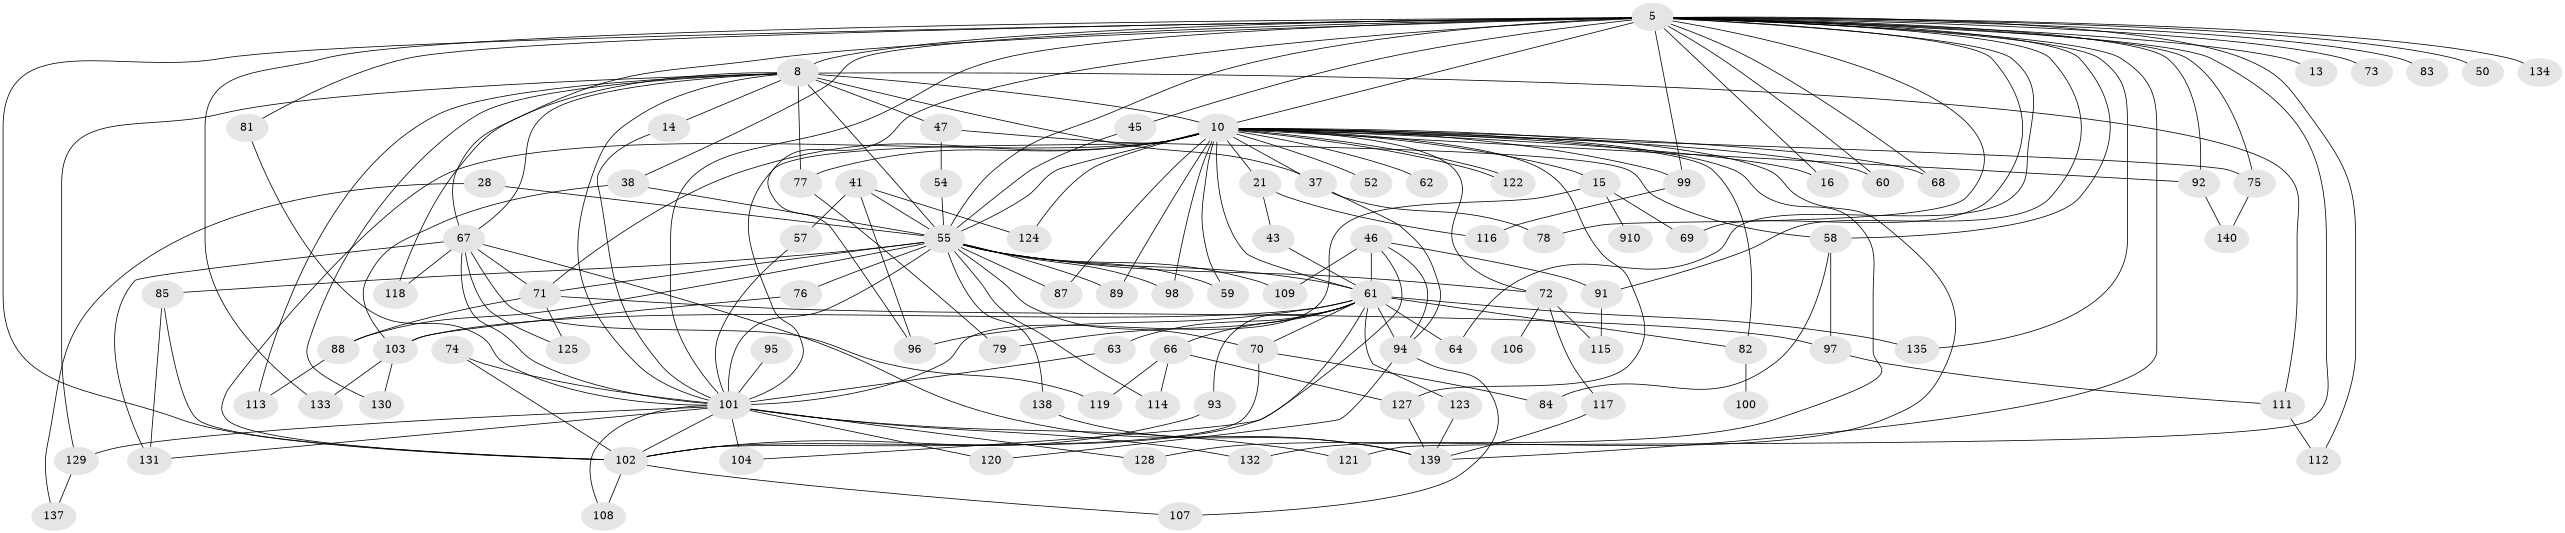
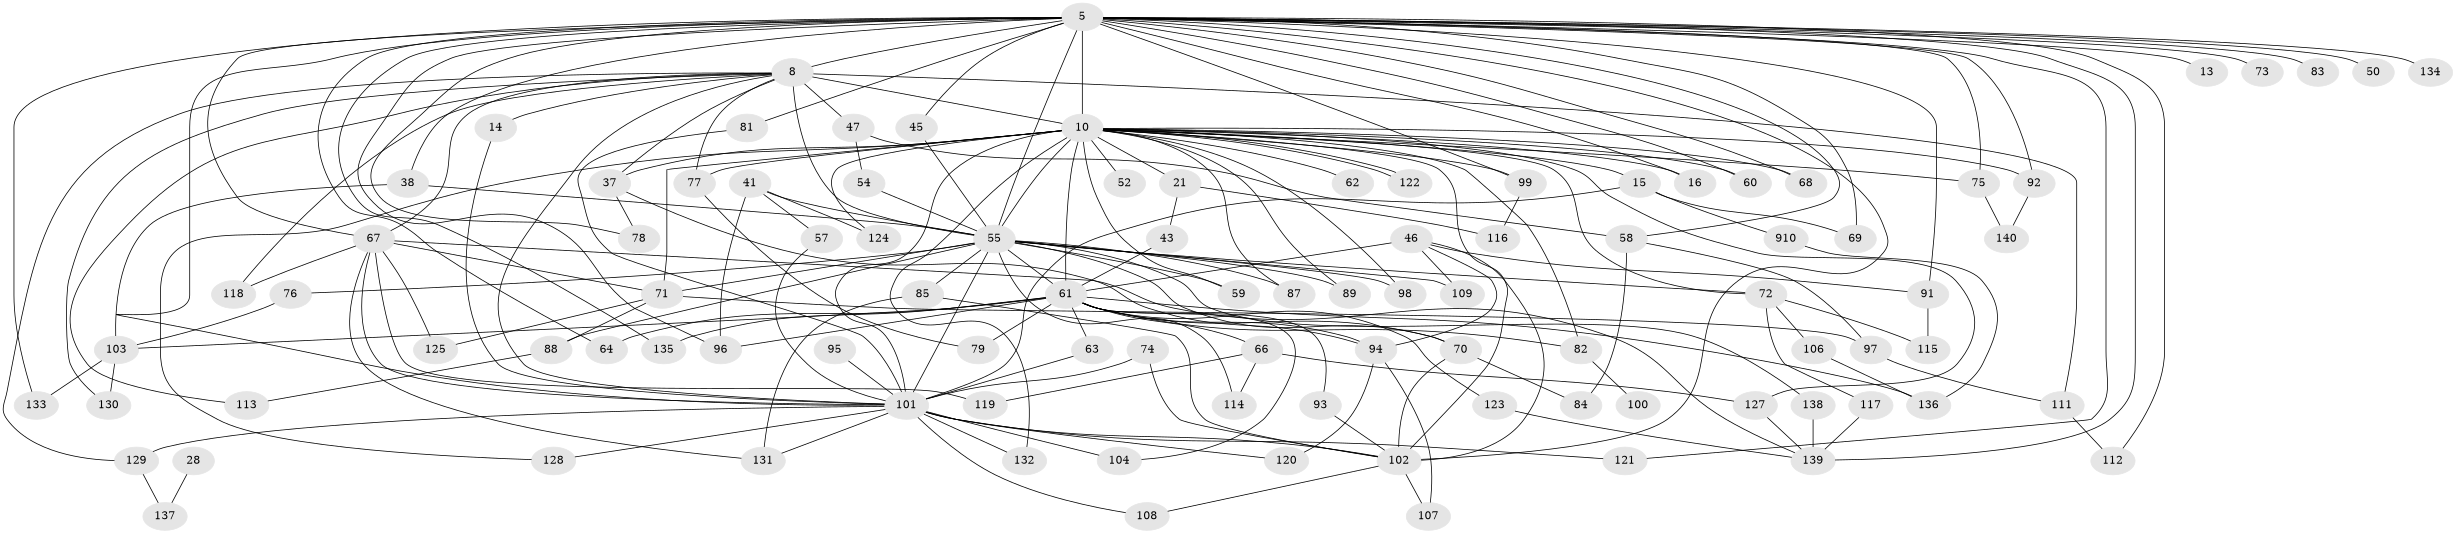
(715, 211) -> none
none -> (1929, 405)
